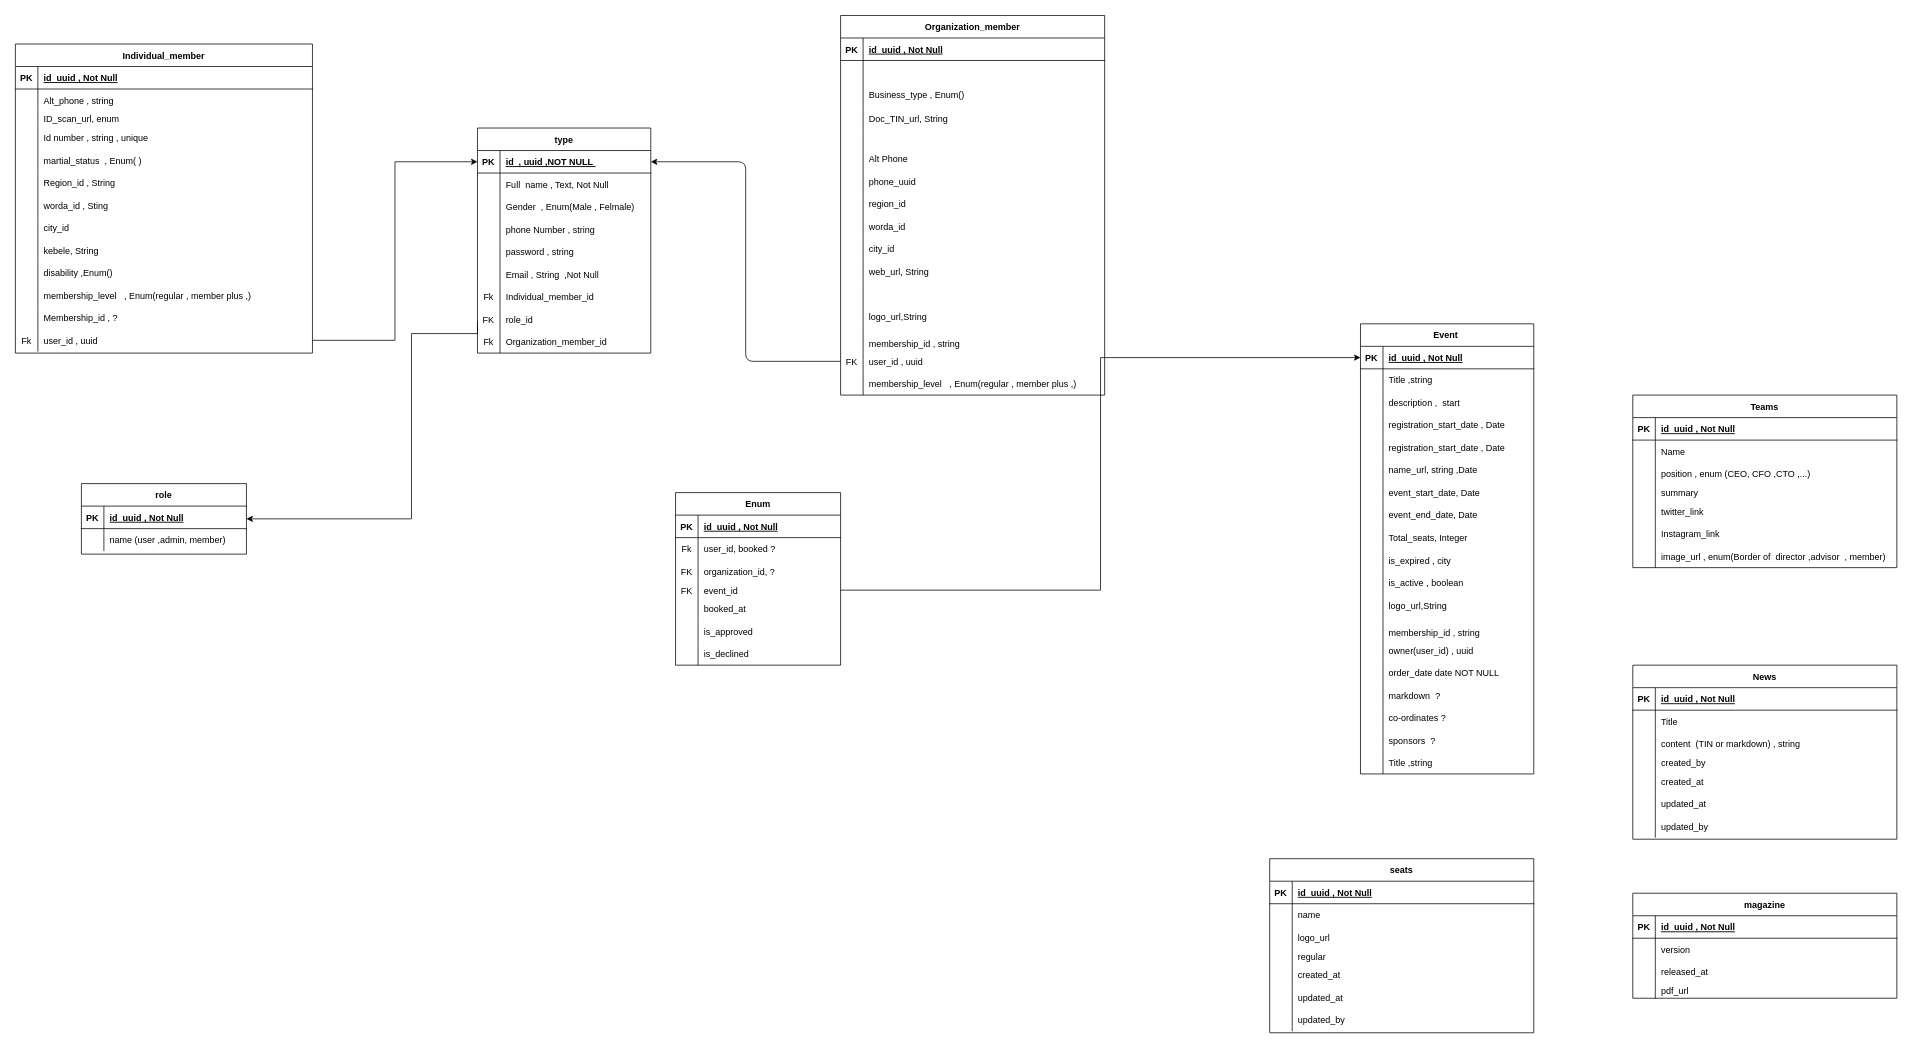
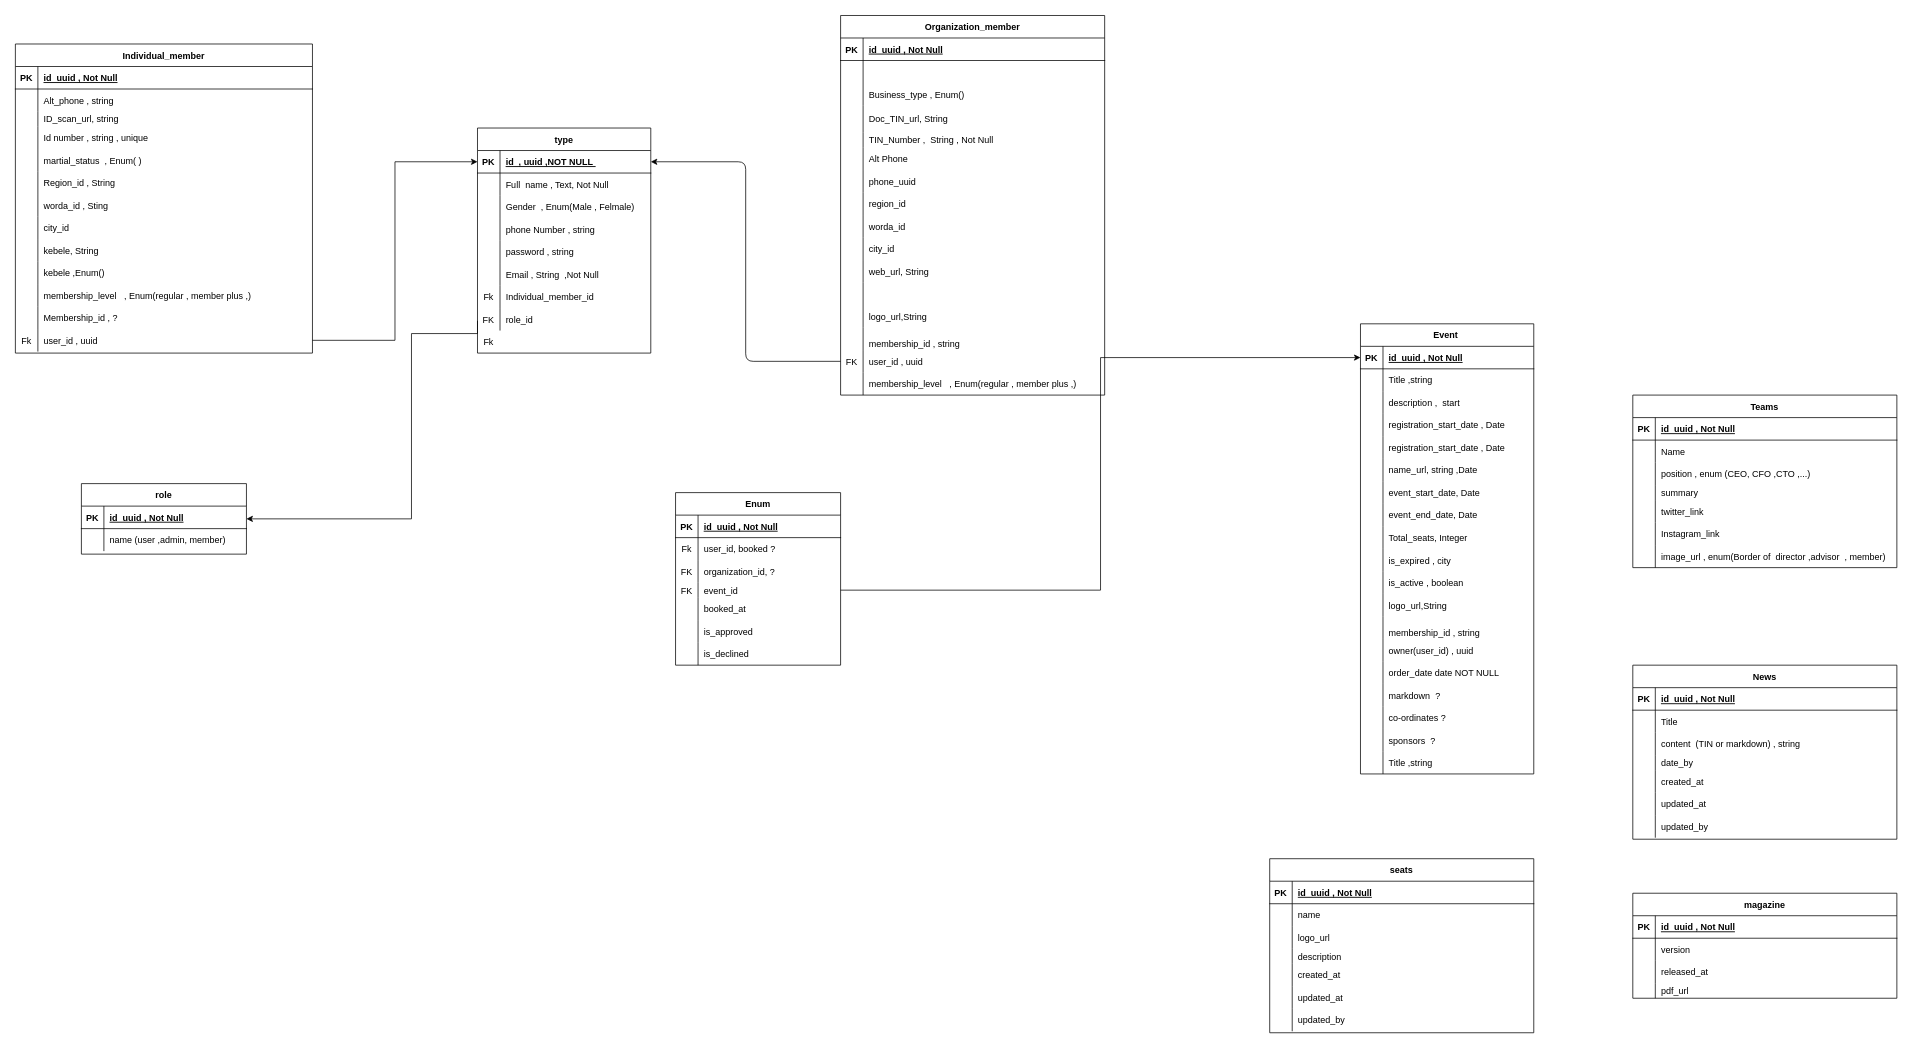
(83, 119) -> (87, 119)
none -> (984, 140)
(82, 273) -> (75, 273)
(575, 342) -> none
(1686, 763) -> (1678, 763)
(1314, 956) -> (1323, 956)
